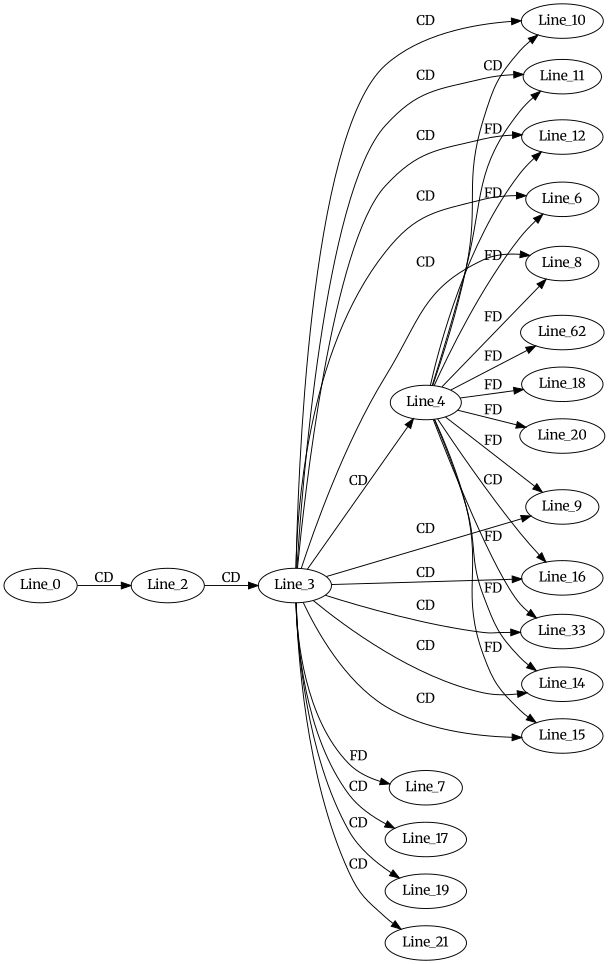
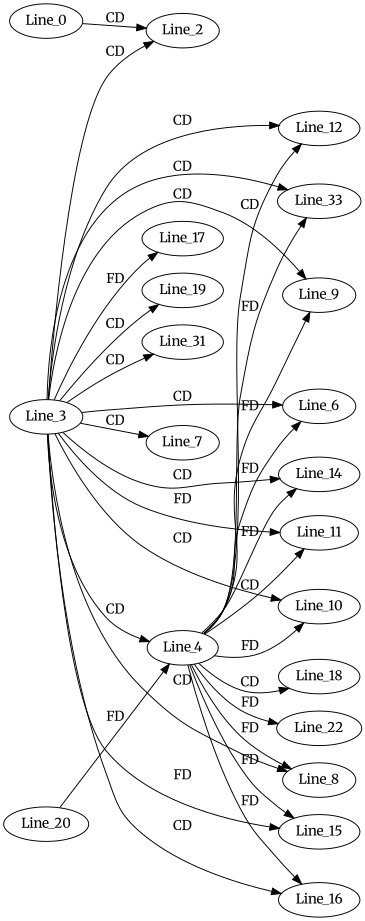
(493, 67) -> (250, 646)
(426, 76) -> (183, 500)
(493, 130) -> (250, 586)
(493, 194) -> (250, 206)
(562, 333) -> (319, 728)
(493, 386) -> (250, 683)
(487, 418) -> (112, 740)
(493, 481) -> (250, 802)
(226, 586) -> (69, 211)
(426, 699) -> (183, 776)
(358, 757) -> (115, 421)
(358, 787) -> (115, 279)
(426, 943) -> (183, 342)
